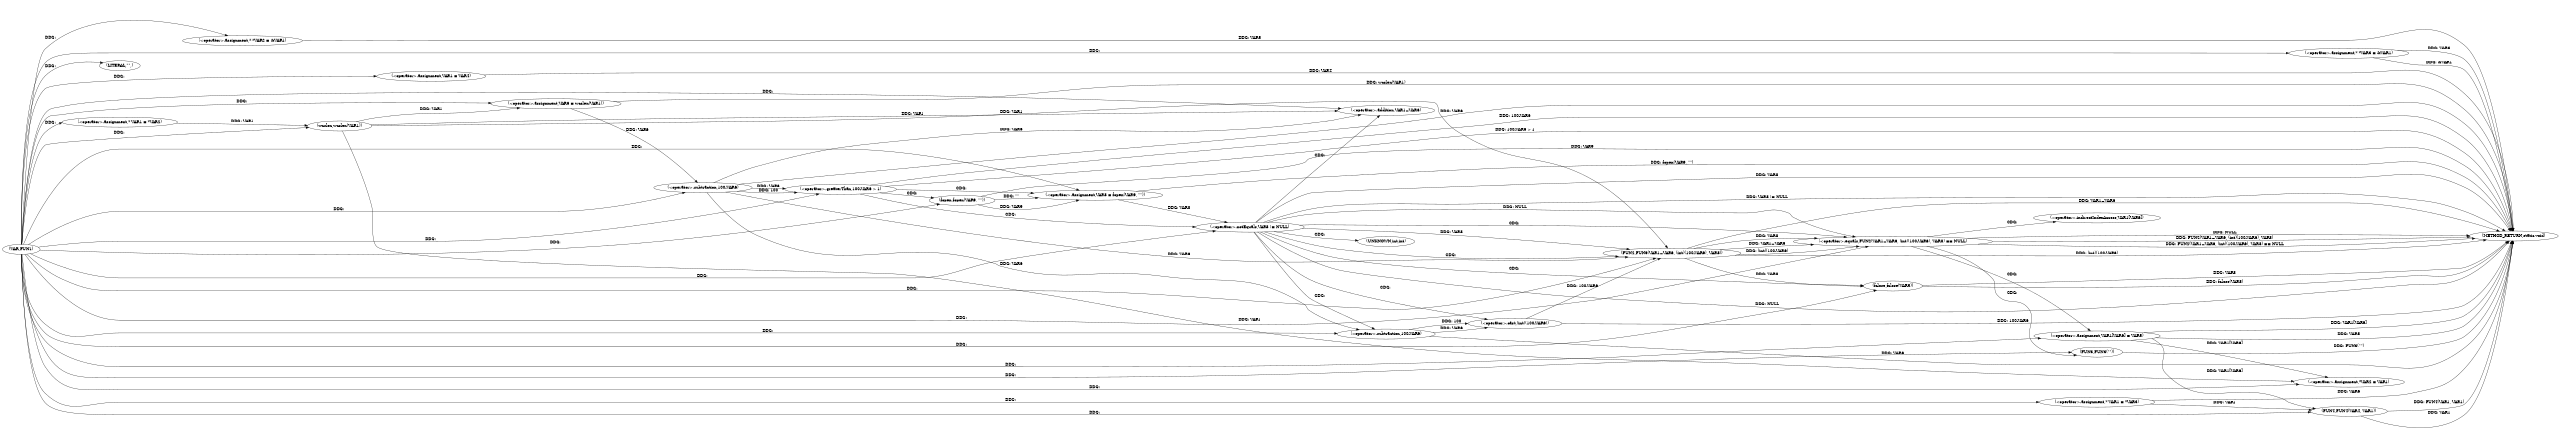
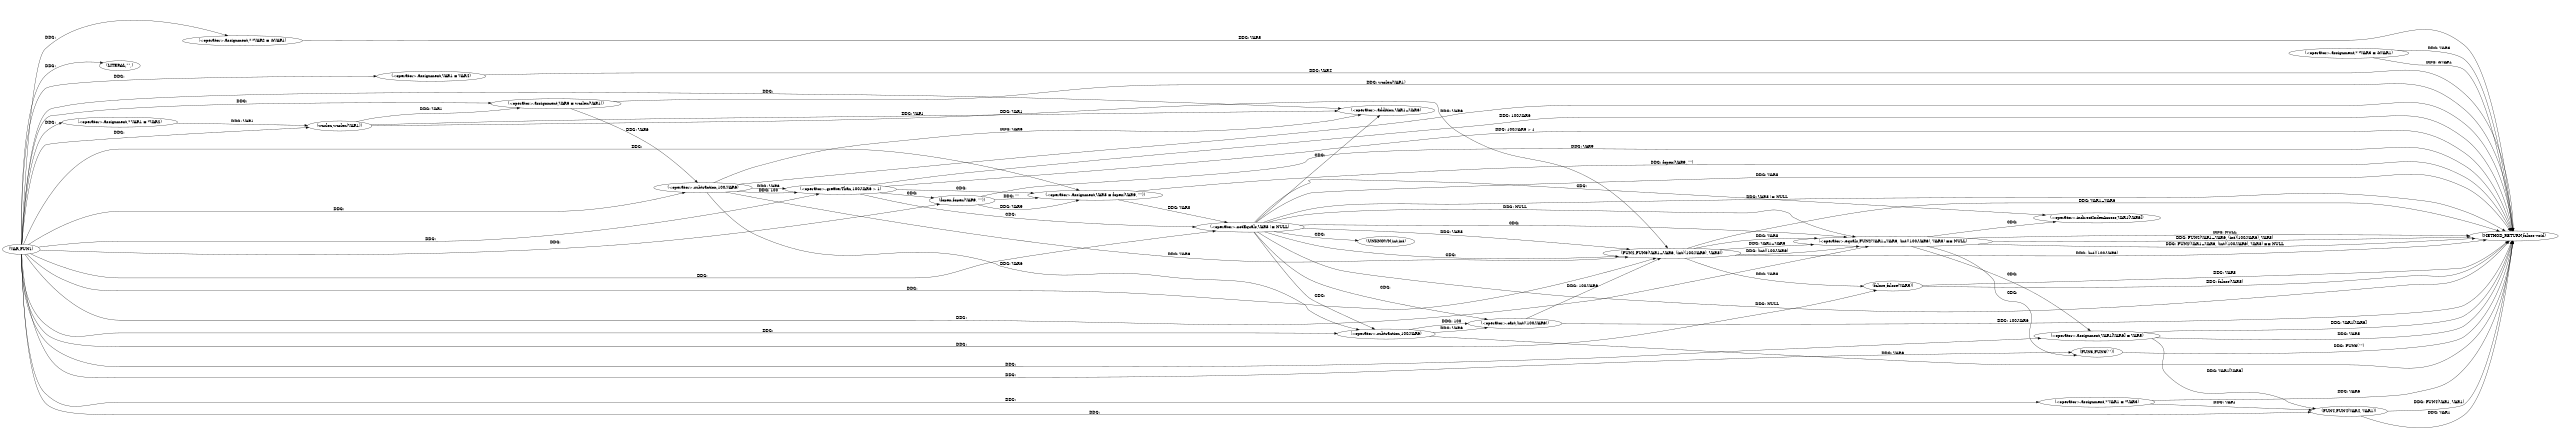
(1072, 53) -> none
(2514, 236) -> (2514, 236)
(1558, 275) -> (1640, 192)
(2349, 382) -> none
